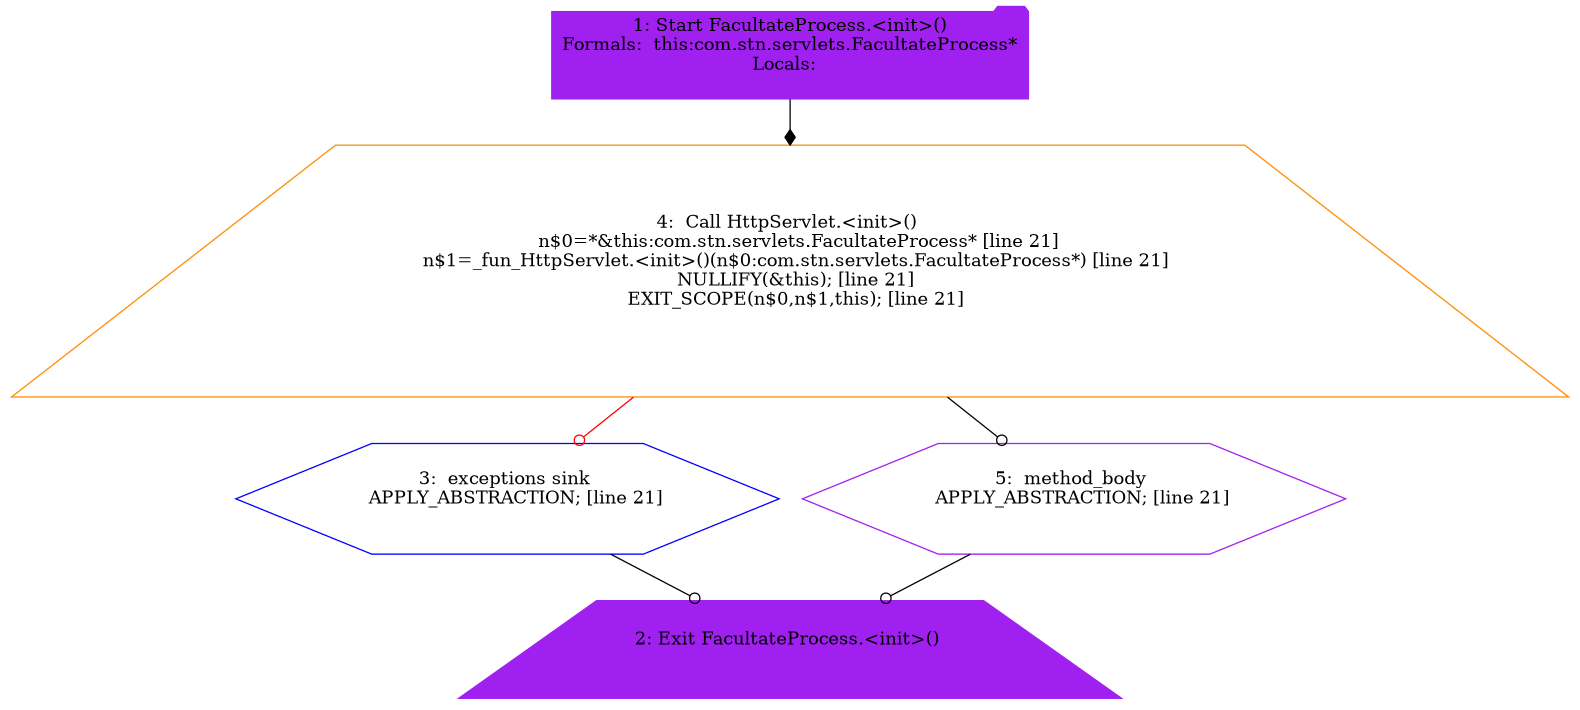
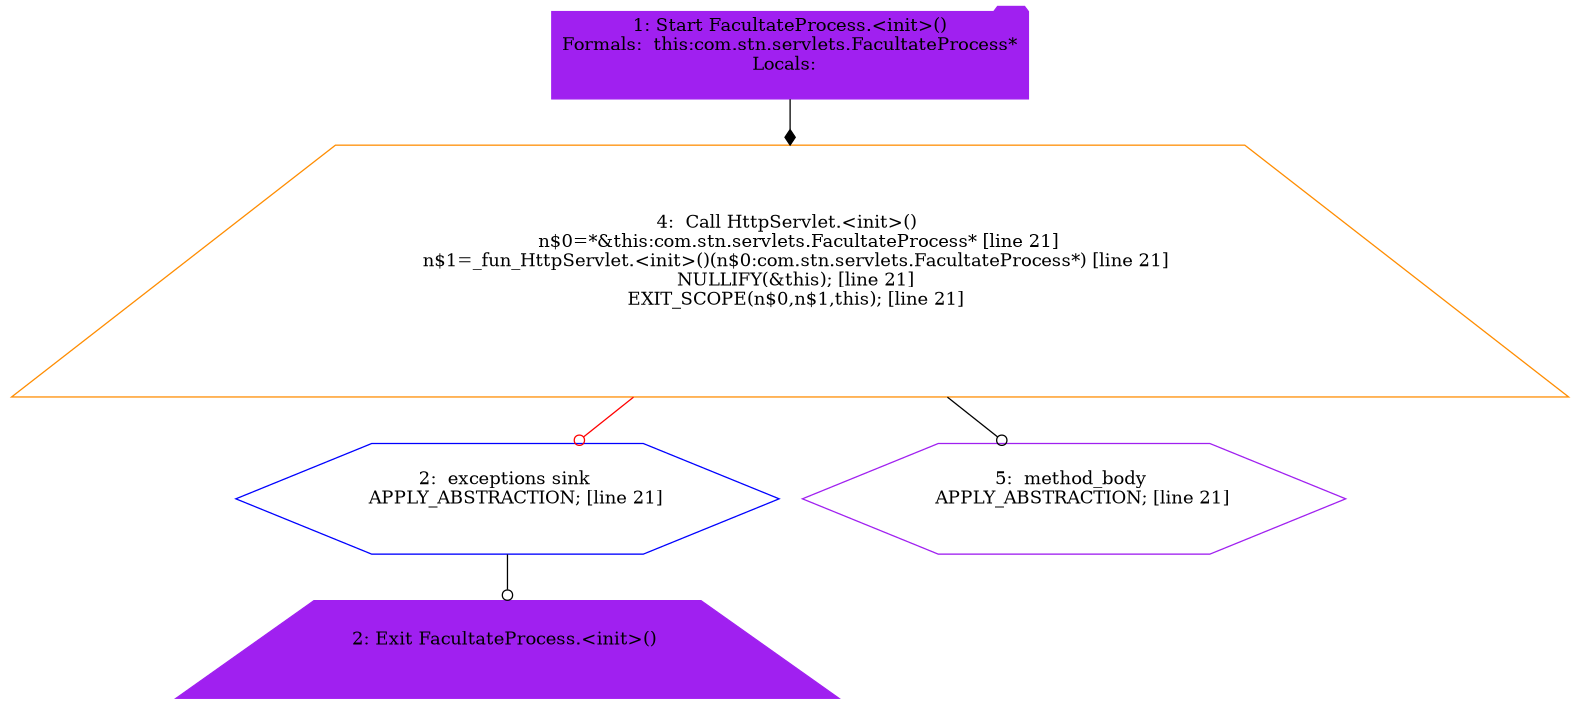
(507, 499) -> (507, 499)
(931, 575) -> none
